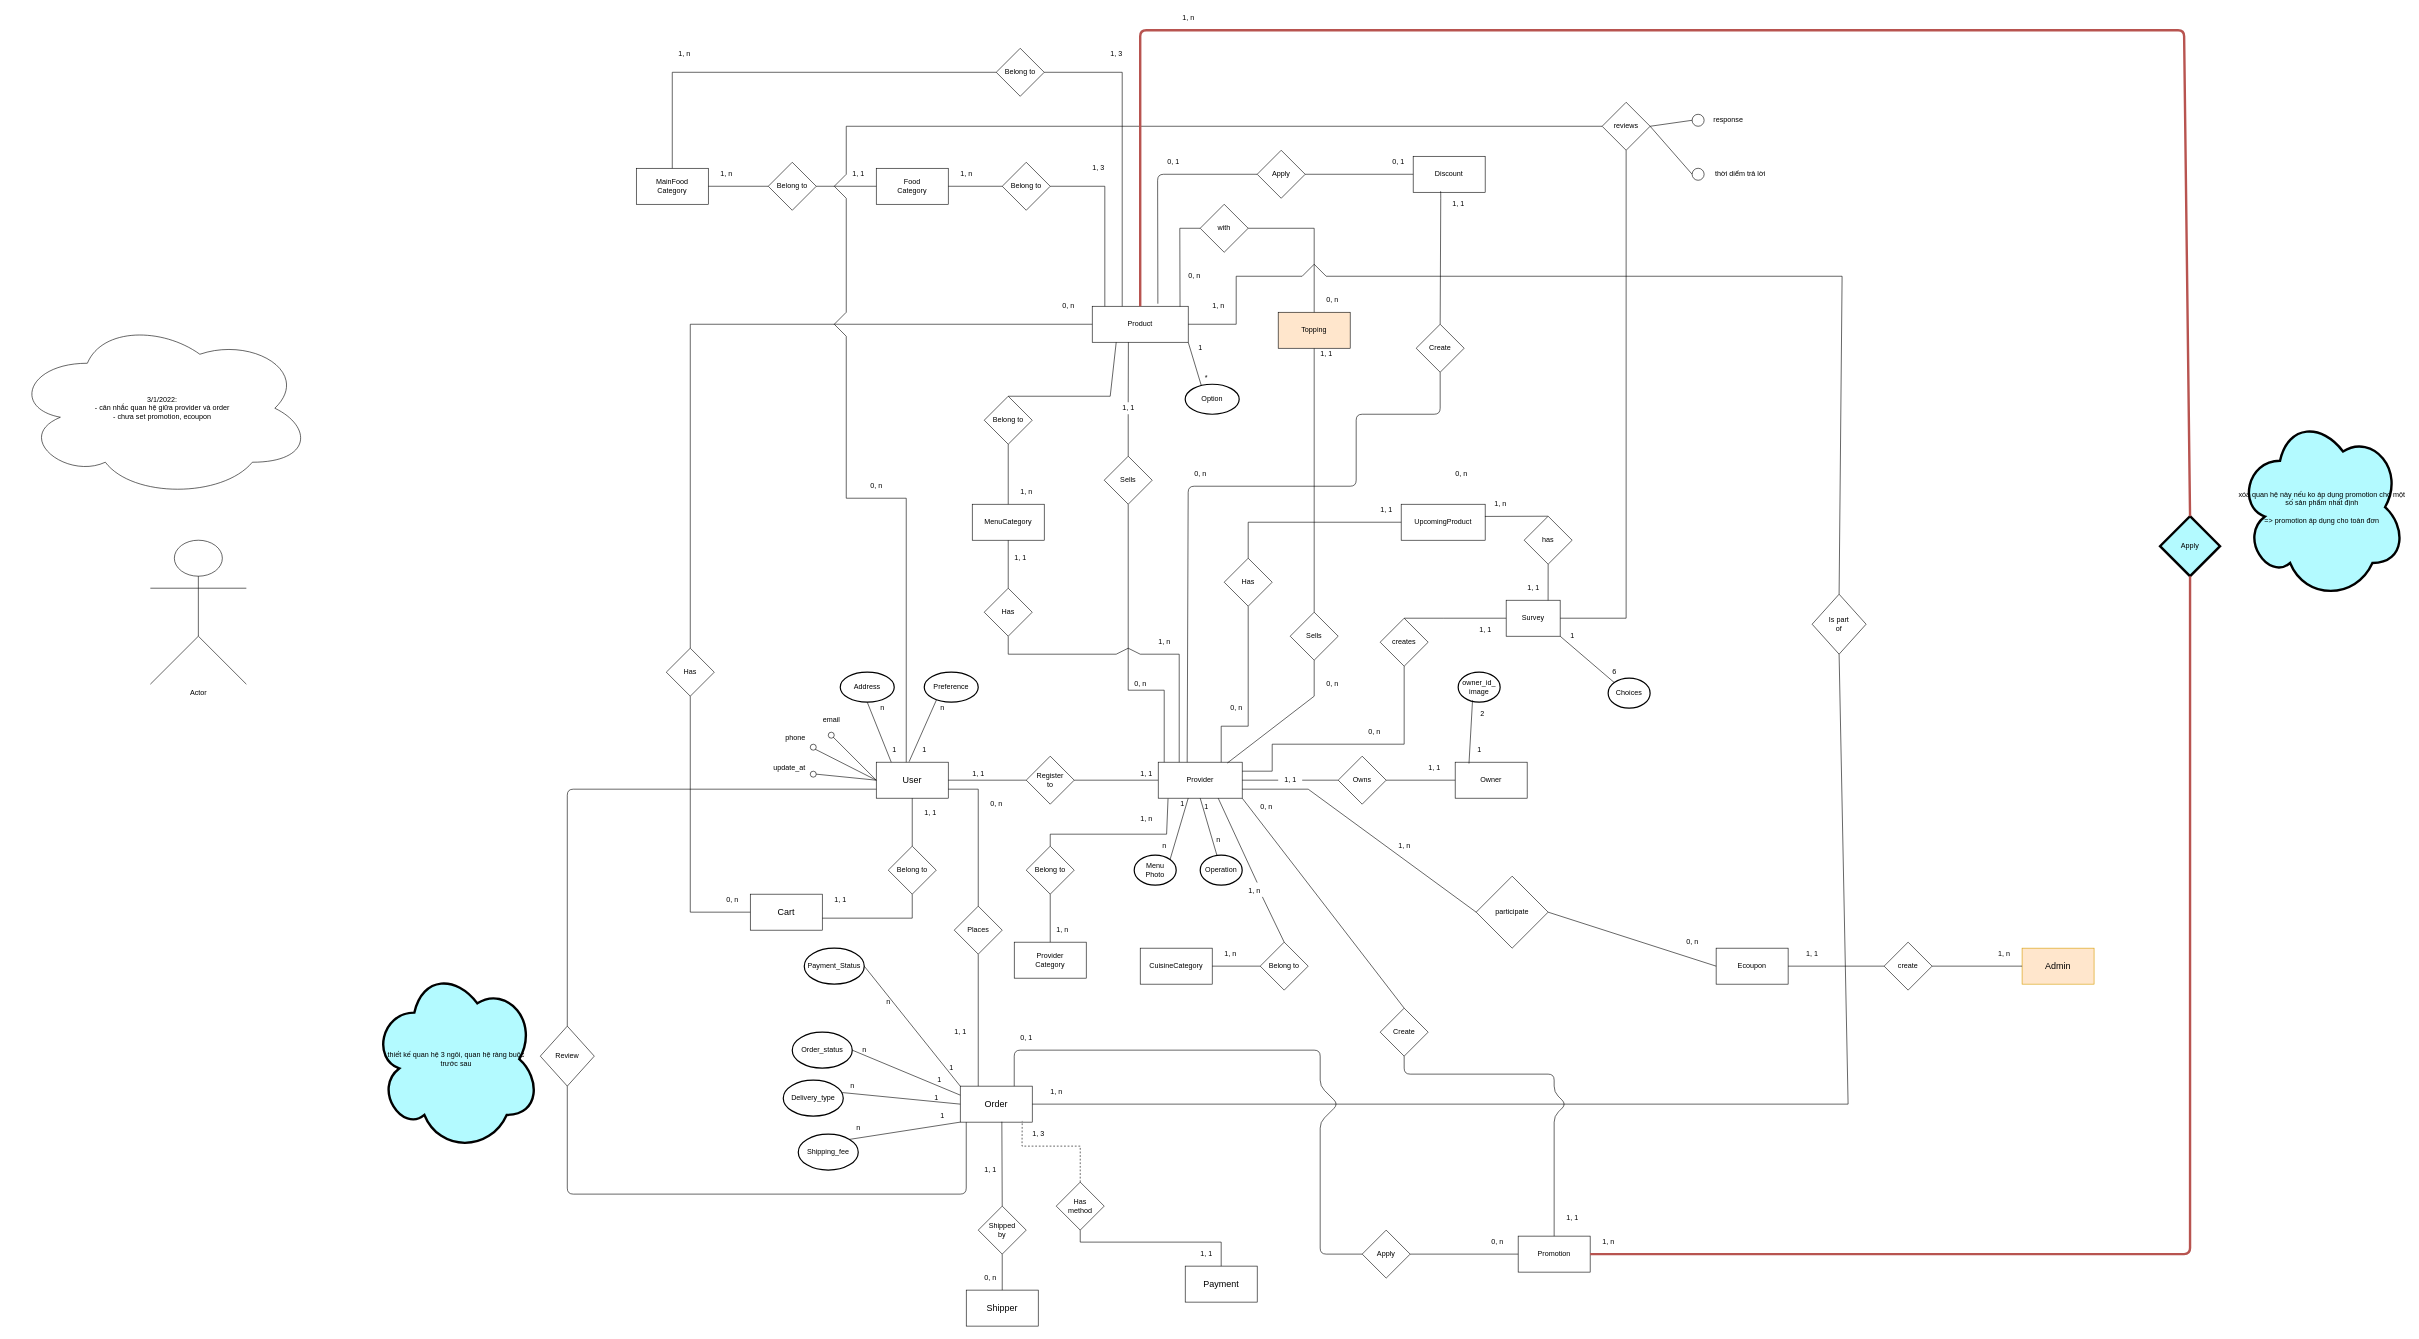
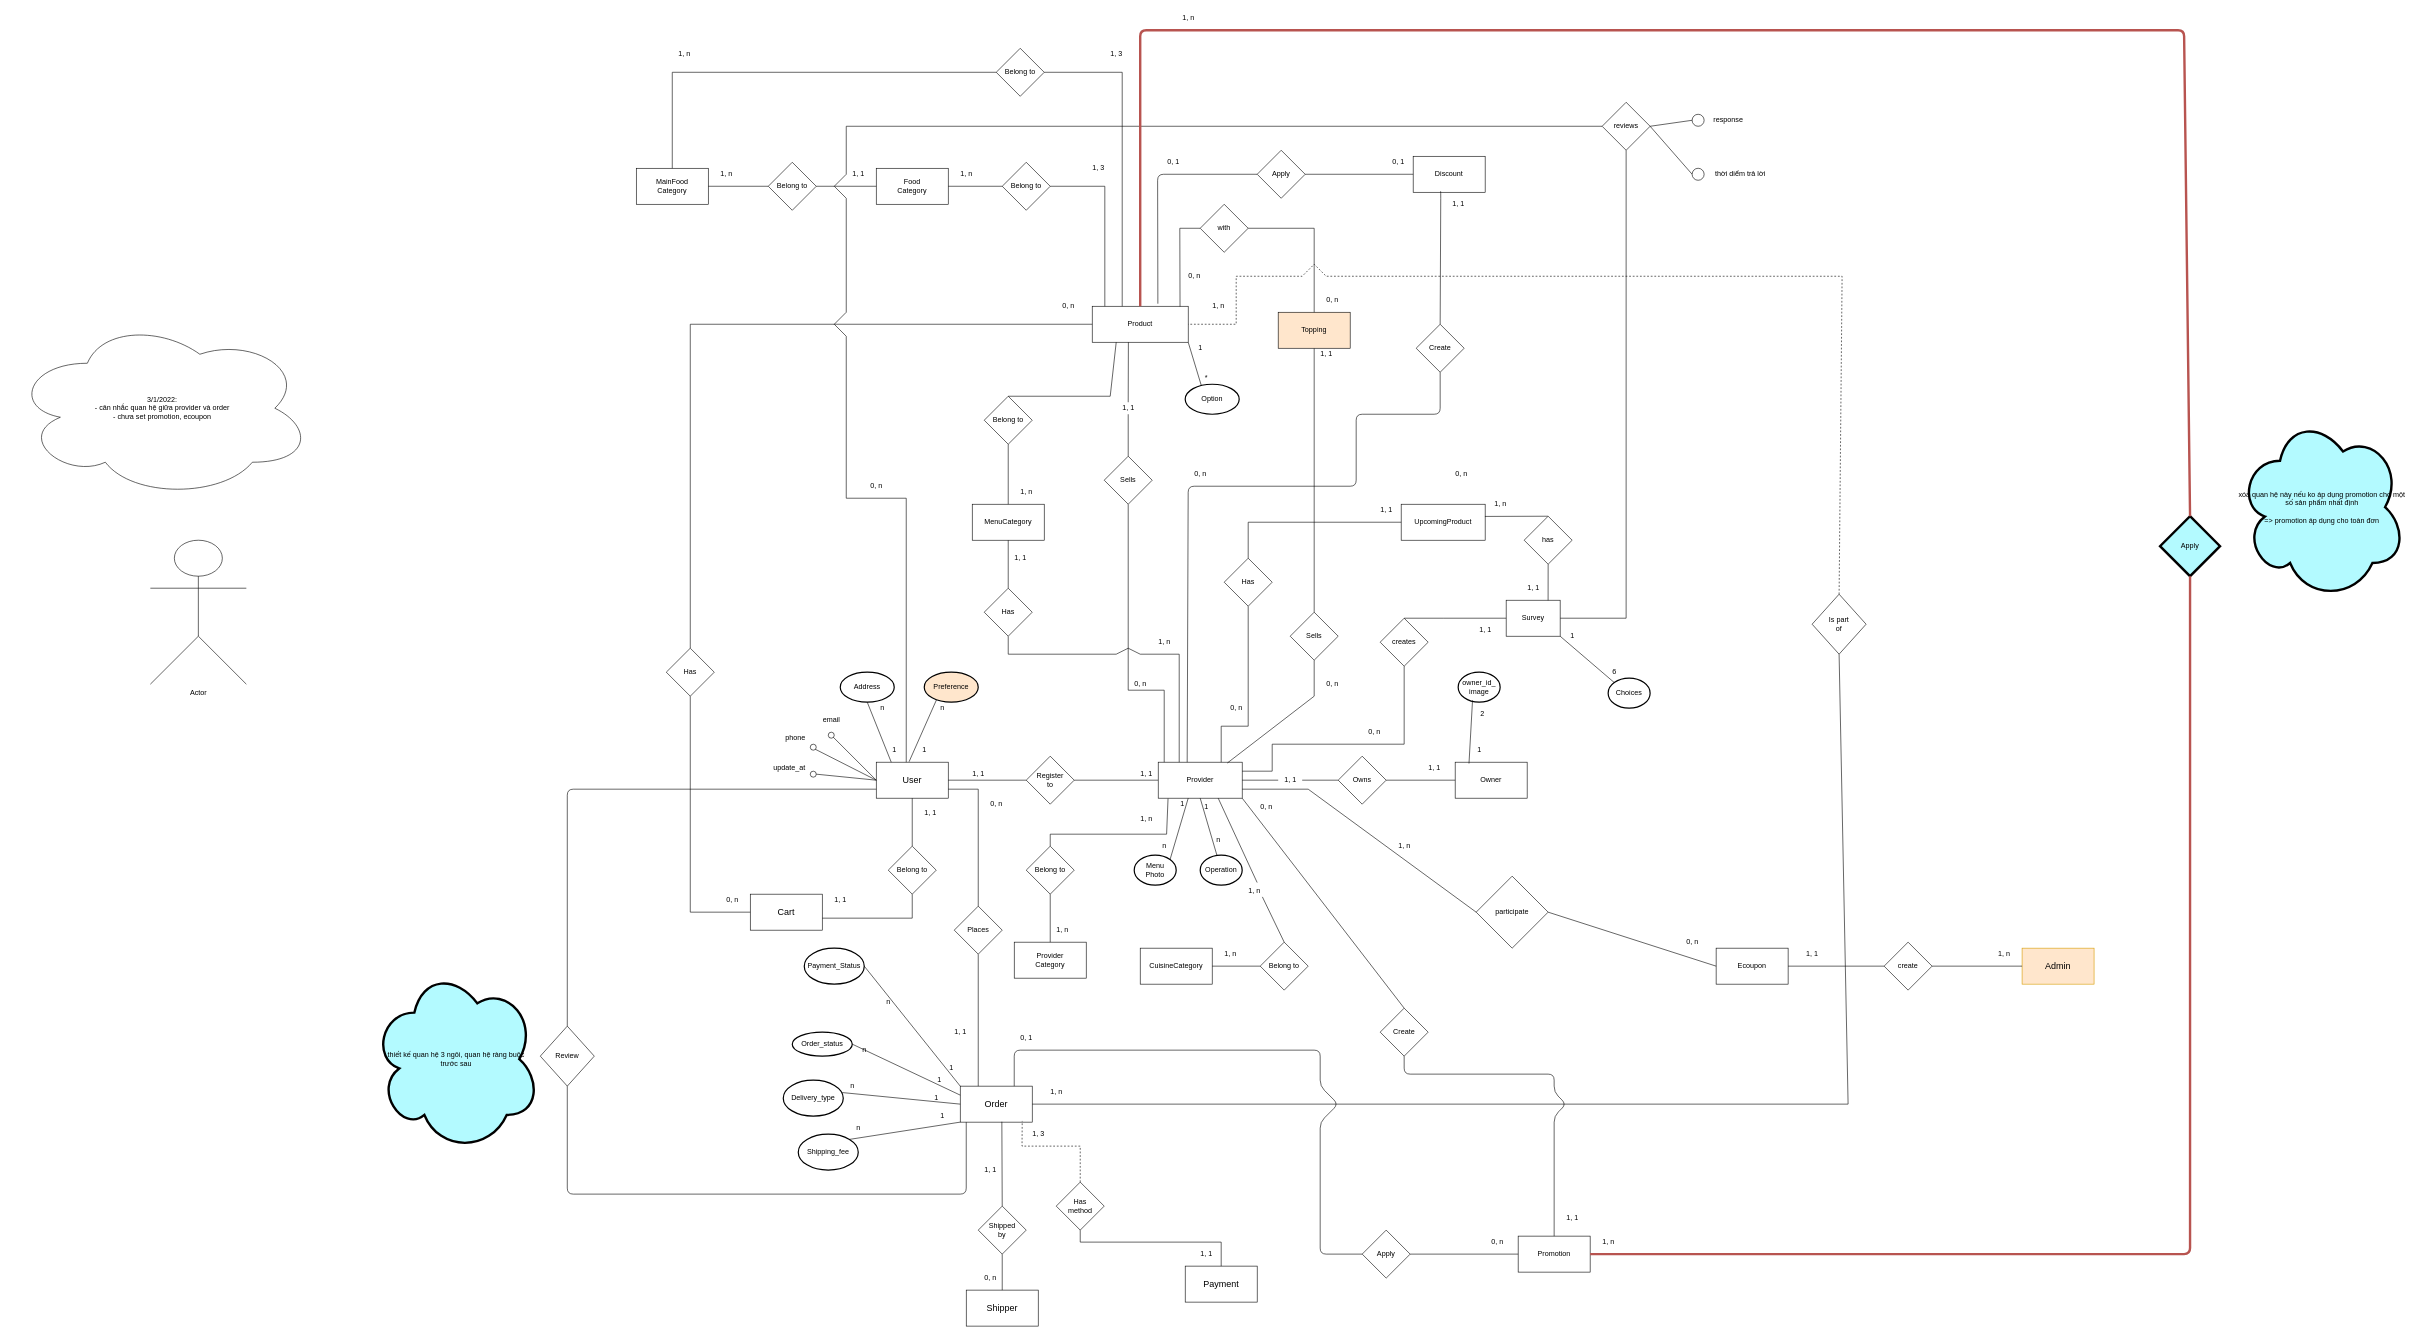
(1646, 276) -> (1646, 276)
(951, 687) -> (951, 687)
(822, 1050) -> (822, 1044)
